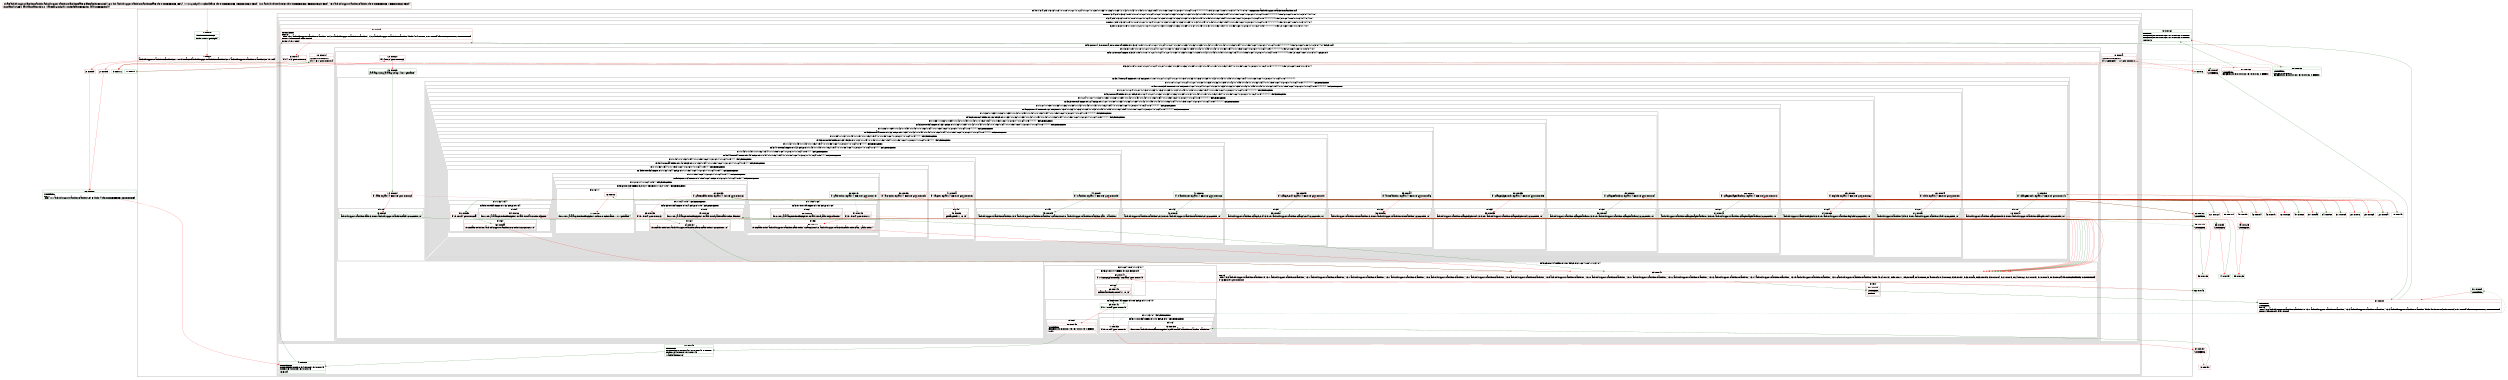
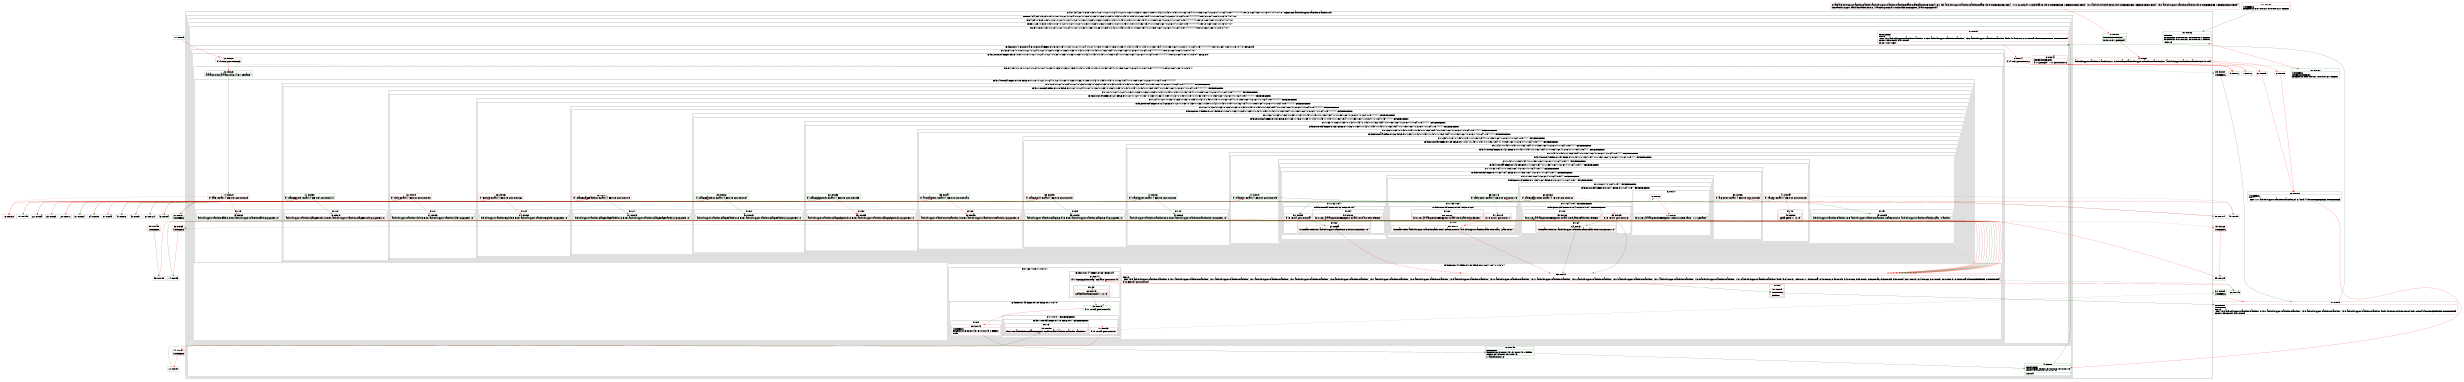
(321, 58) -> none
